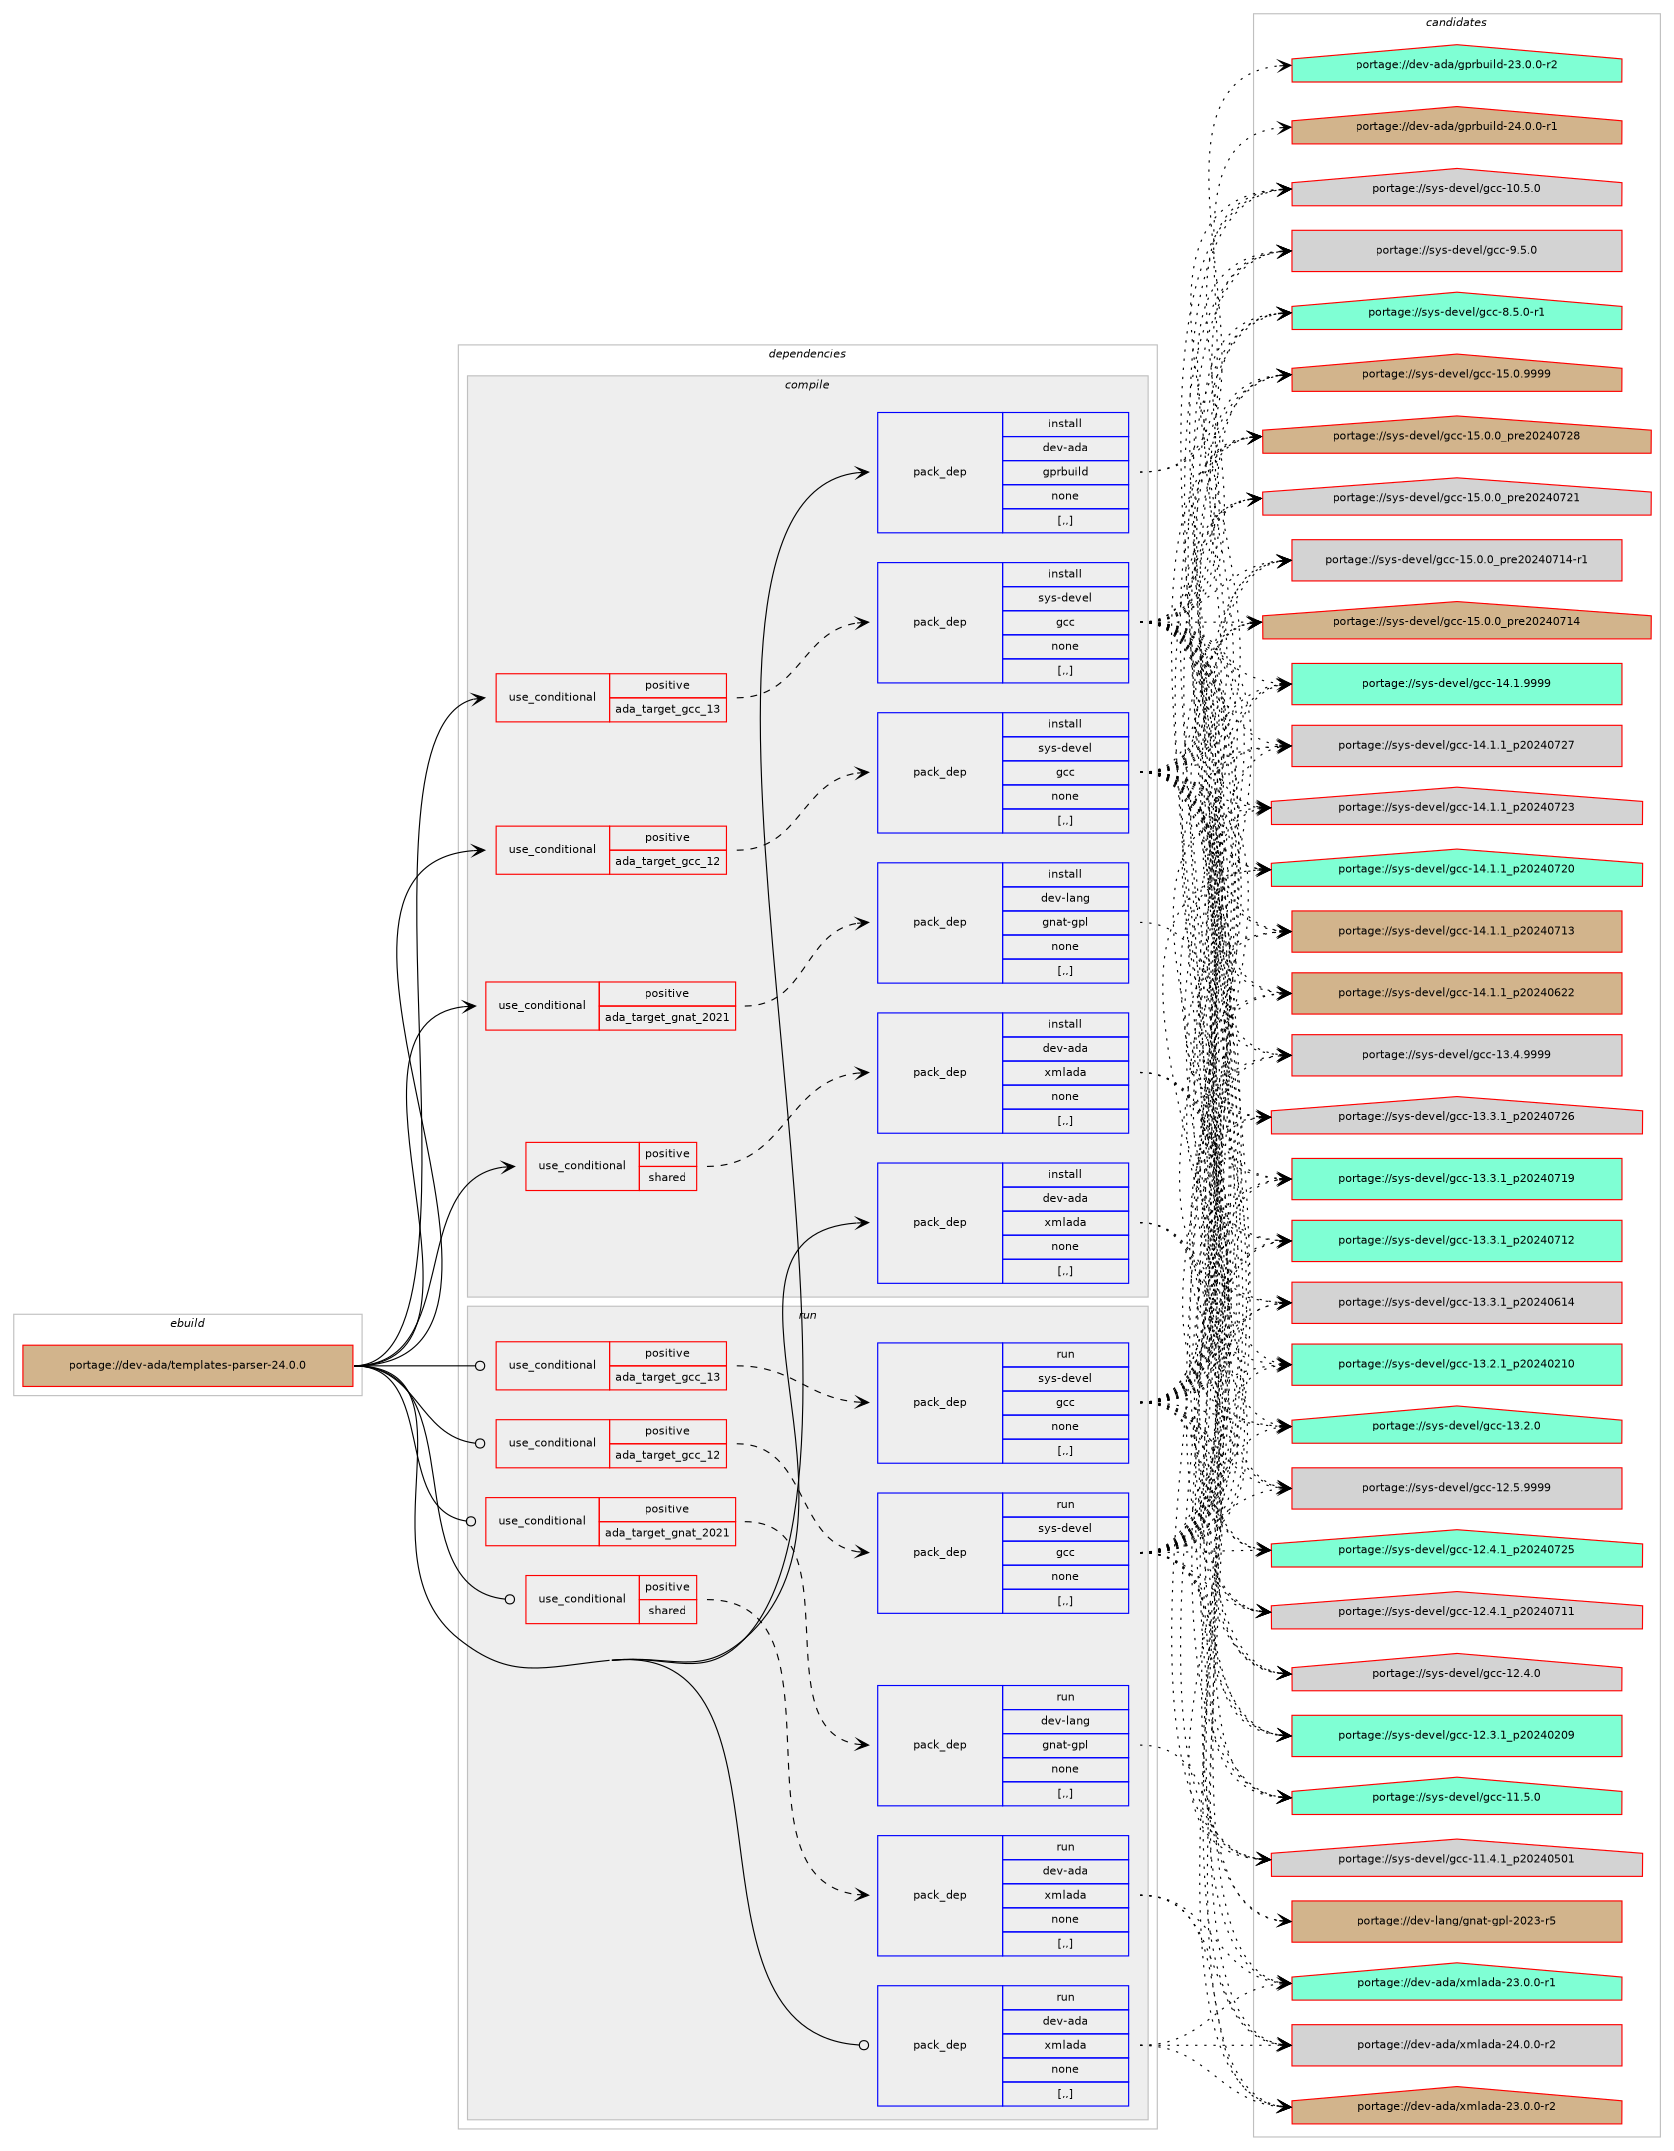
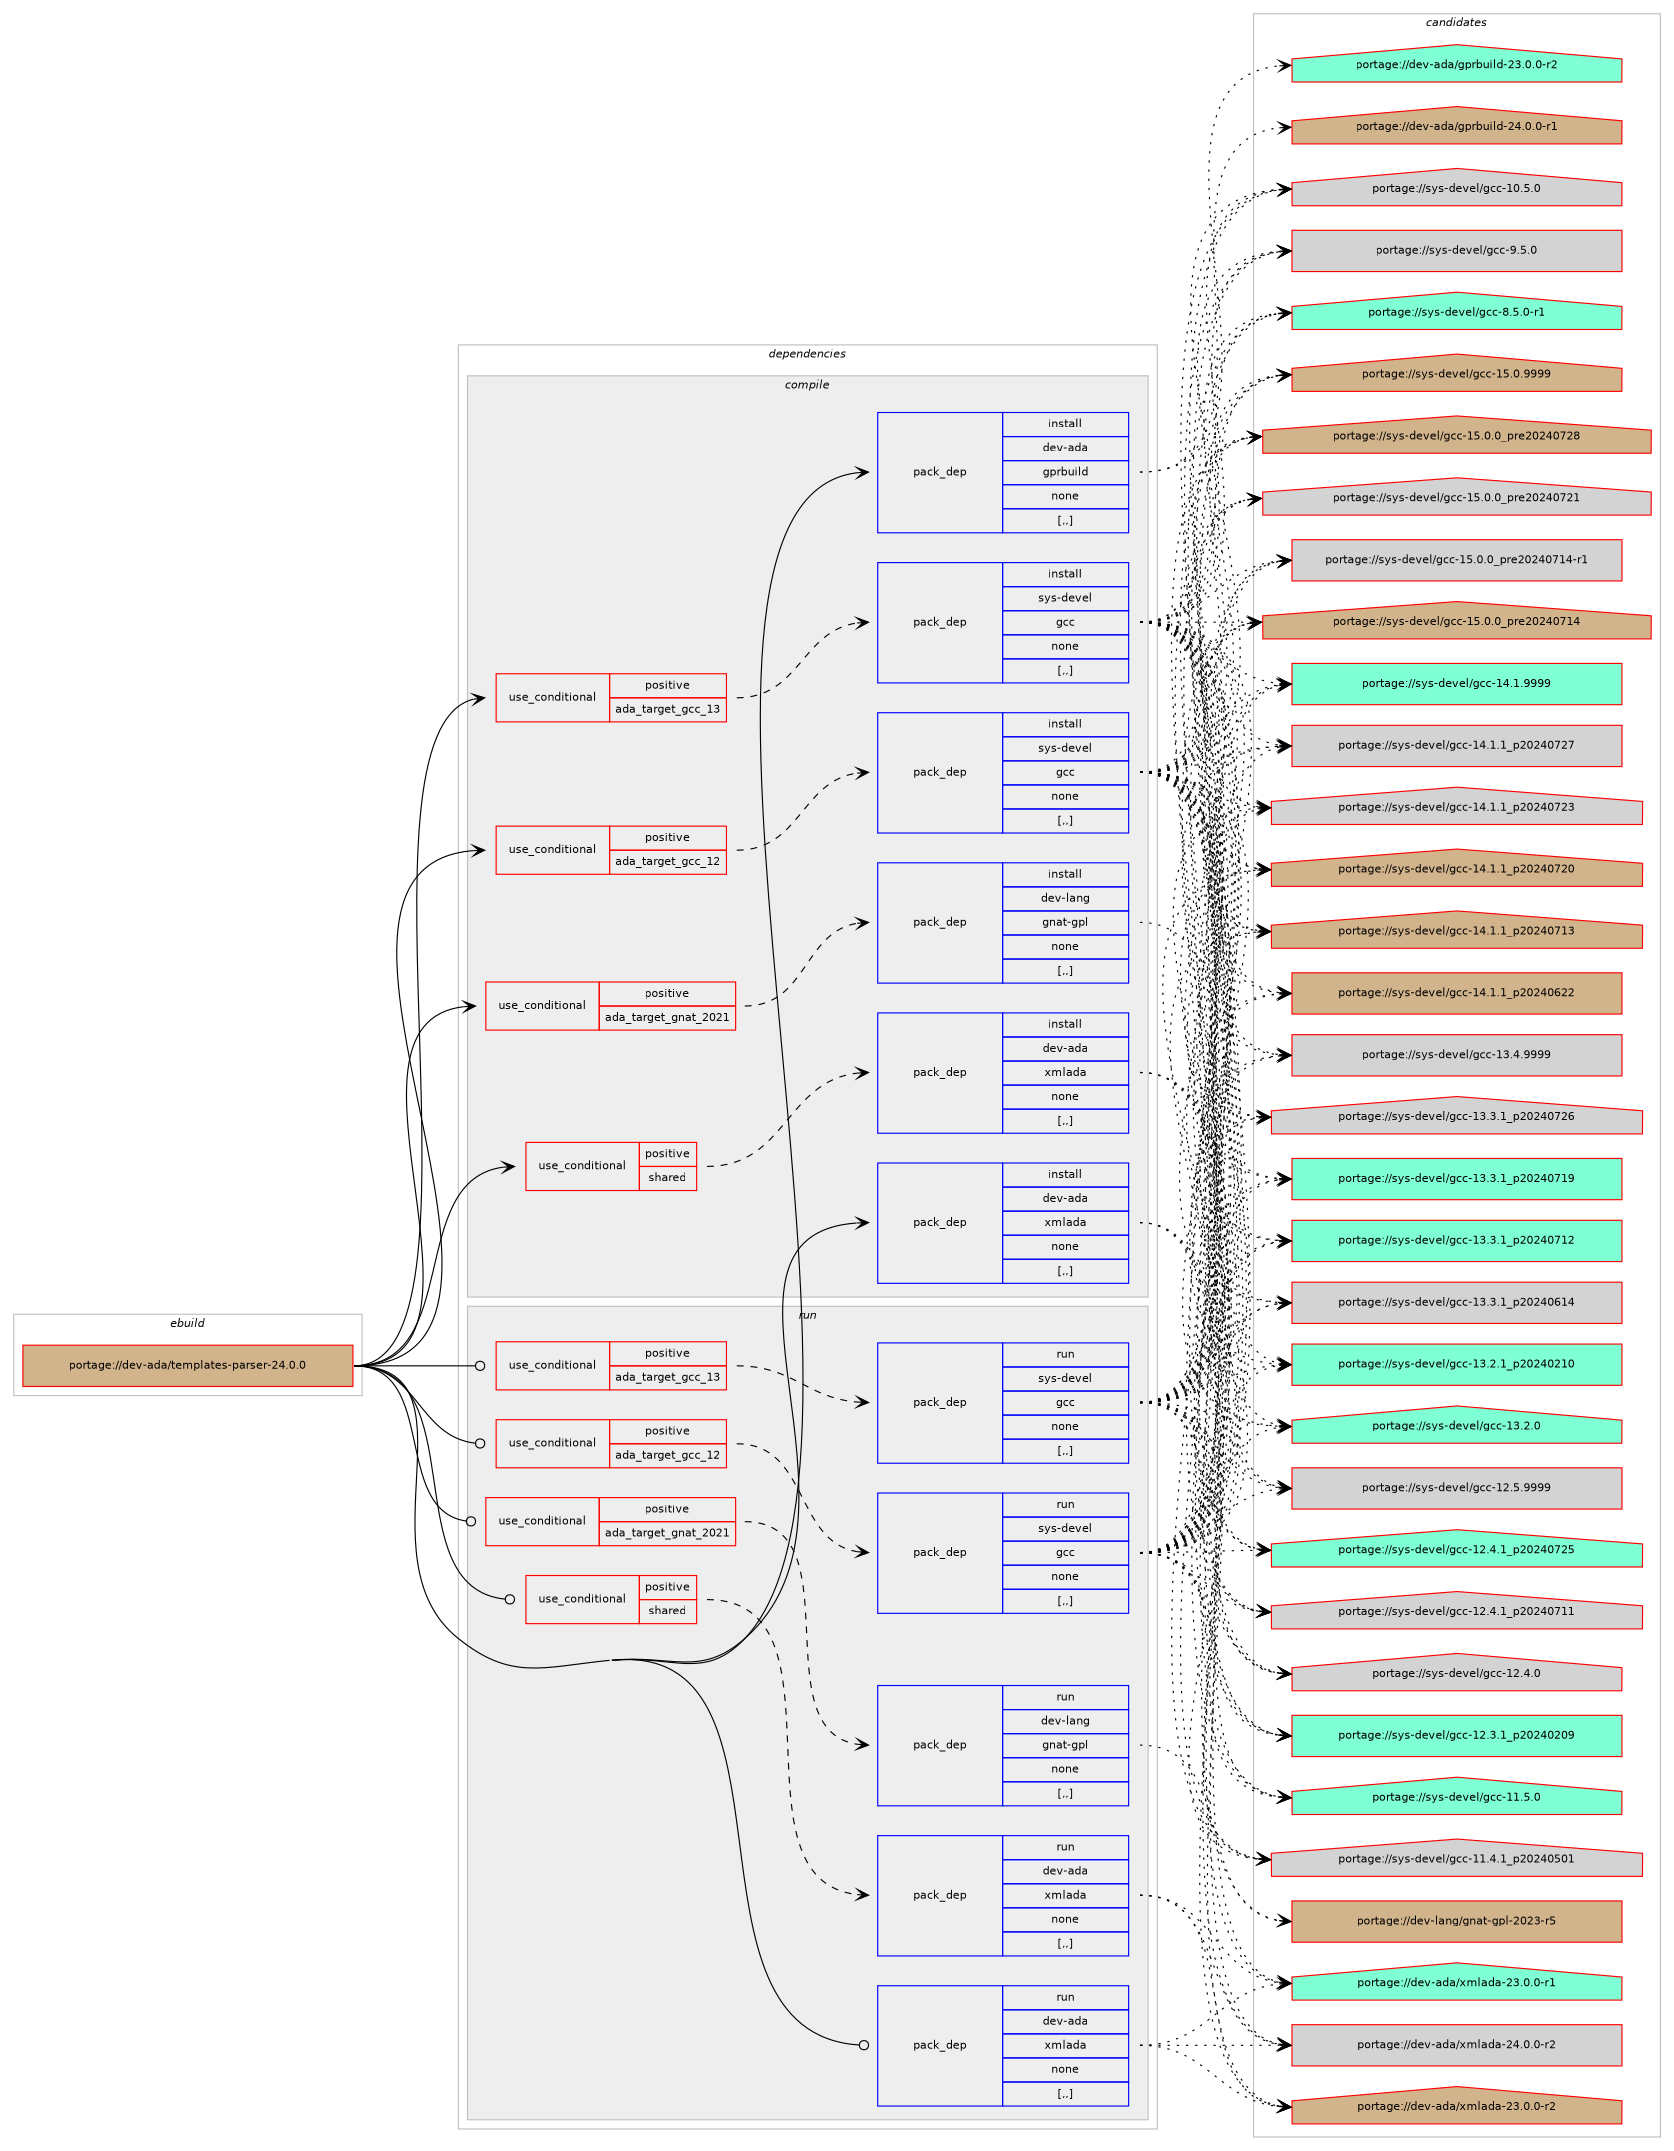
(1457, 870) -> (1457, 870)
(1457, 932) -> (1457, 932)
